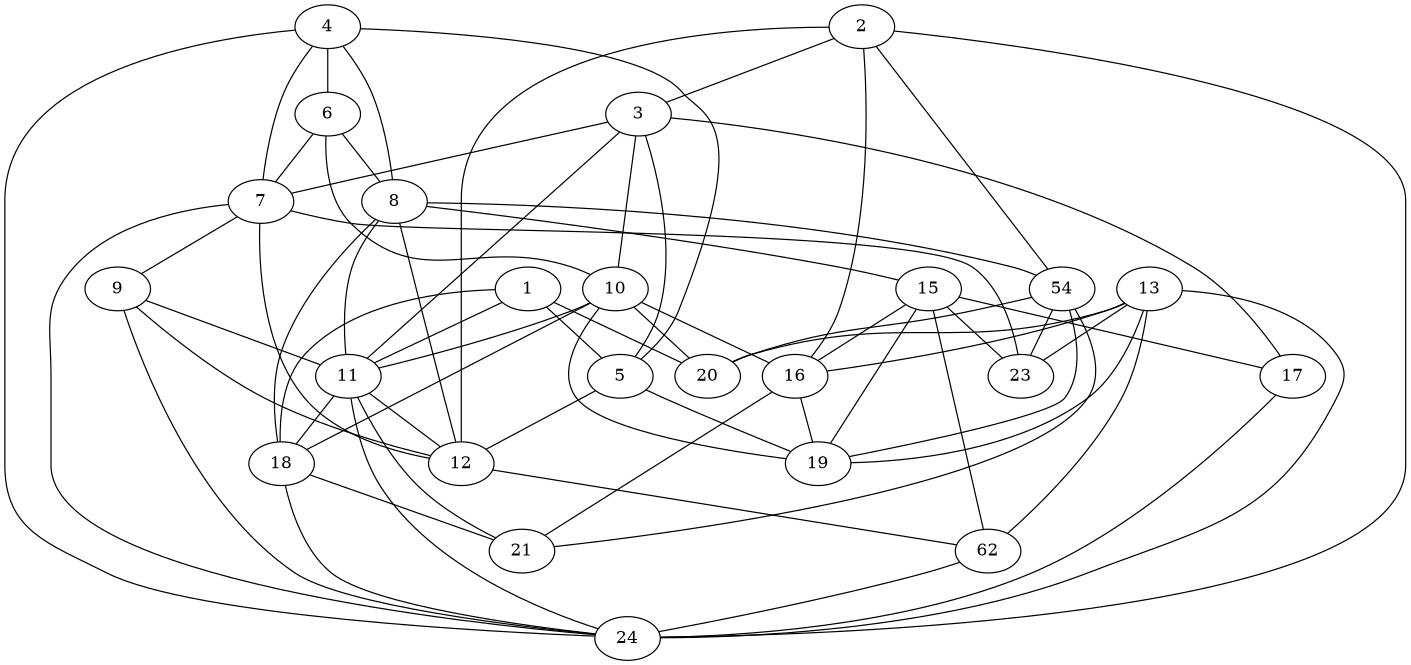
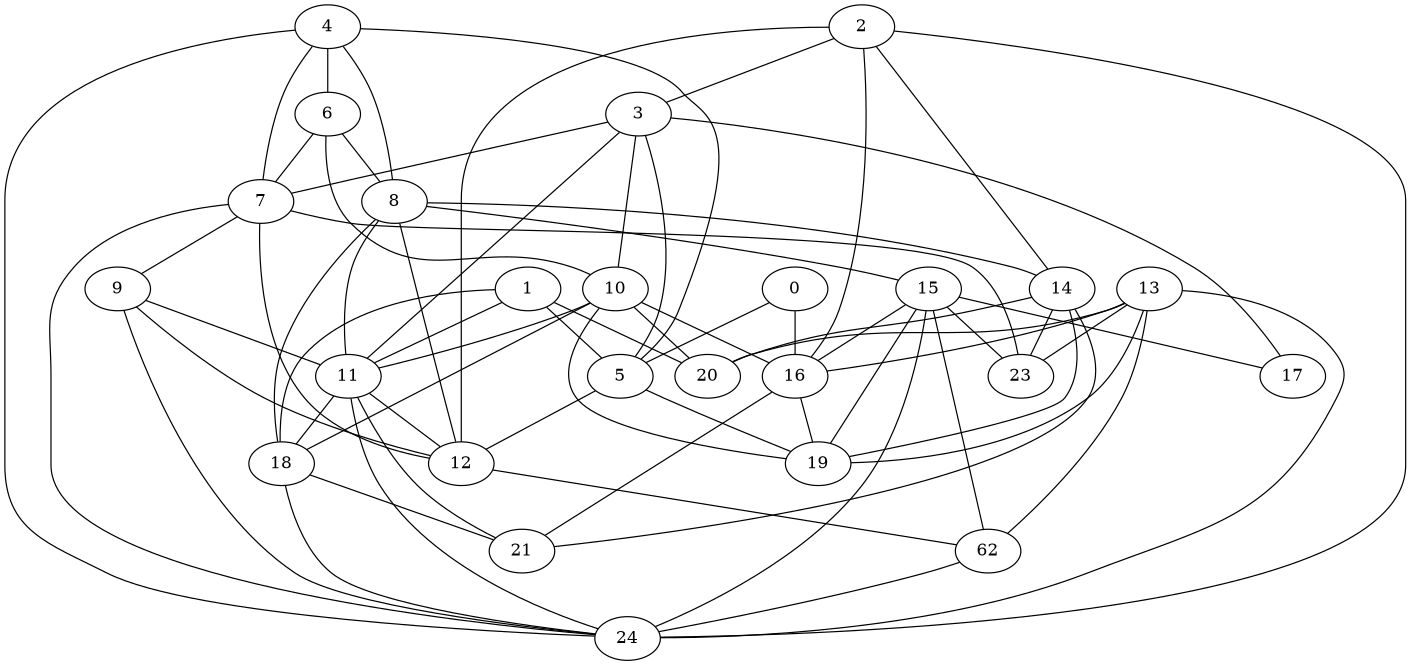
none -> (795, 289)
(1062, 289) -> (1062, 289)
(996, 586) -> (840, 510)
